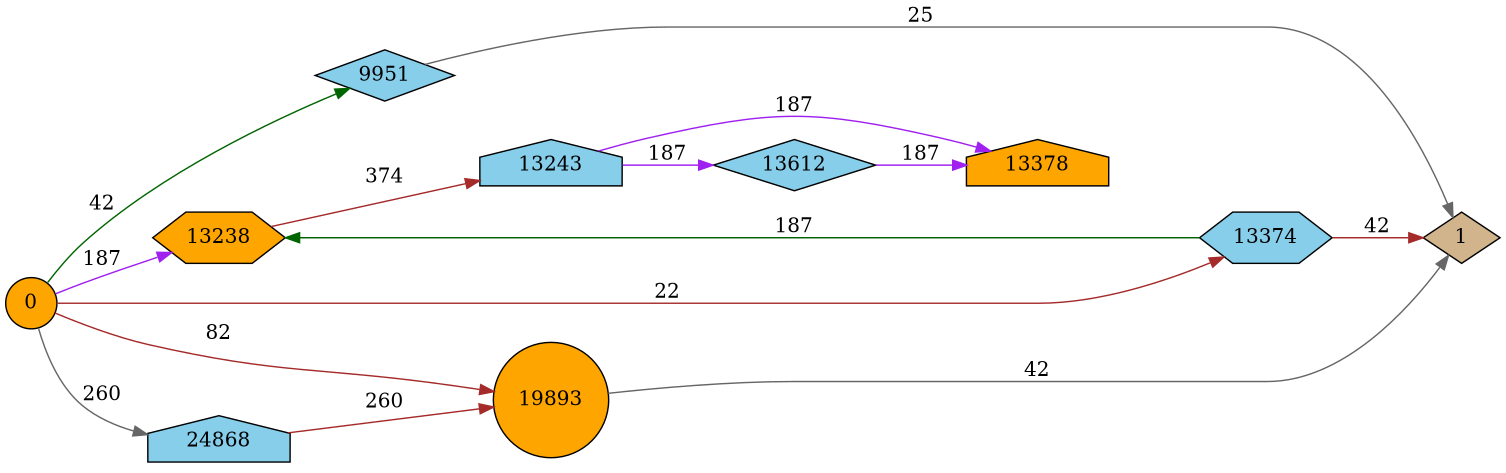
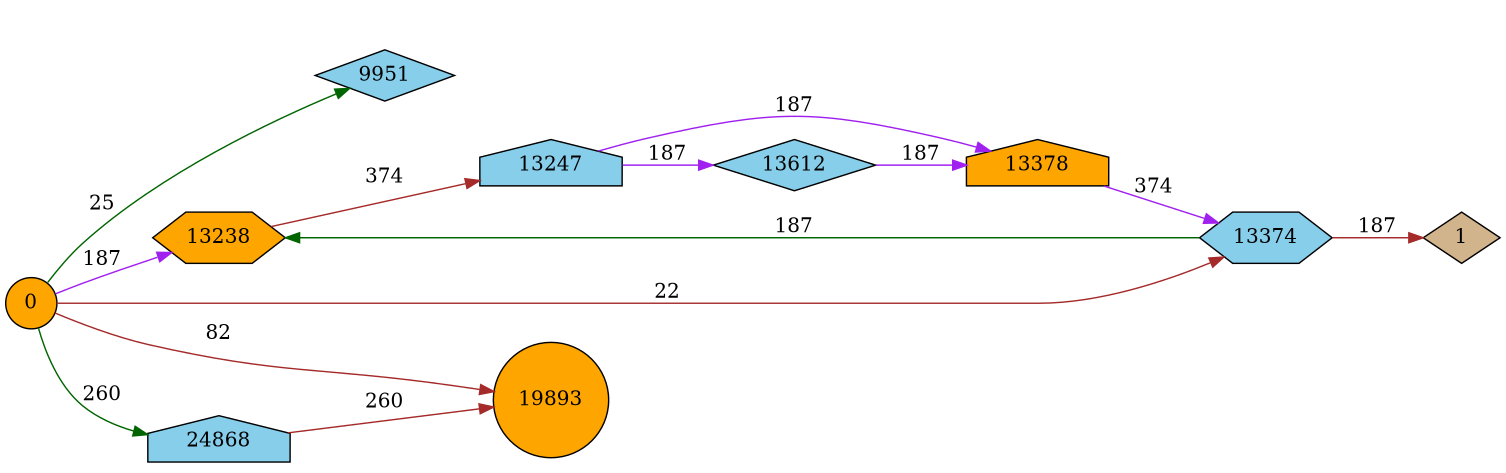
(978, 27) -> none
(551, 165) -> (551, 165)
none -> (1154, 202)
(102, 204) -> (102, 204)
(1378, 227) -> (1378, 227)
(1044, 382) -> none
(71, 394) -> (71, 394)
